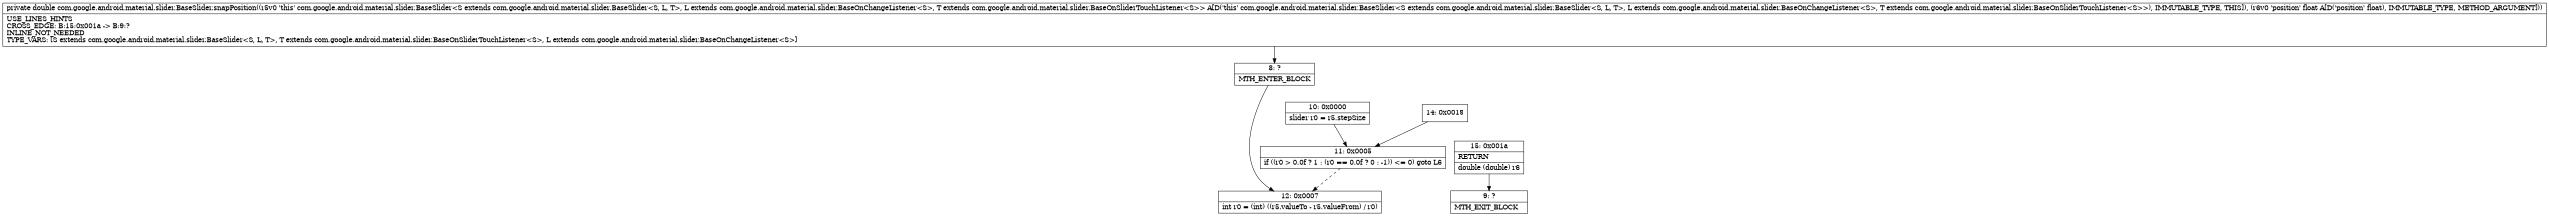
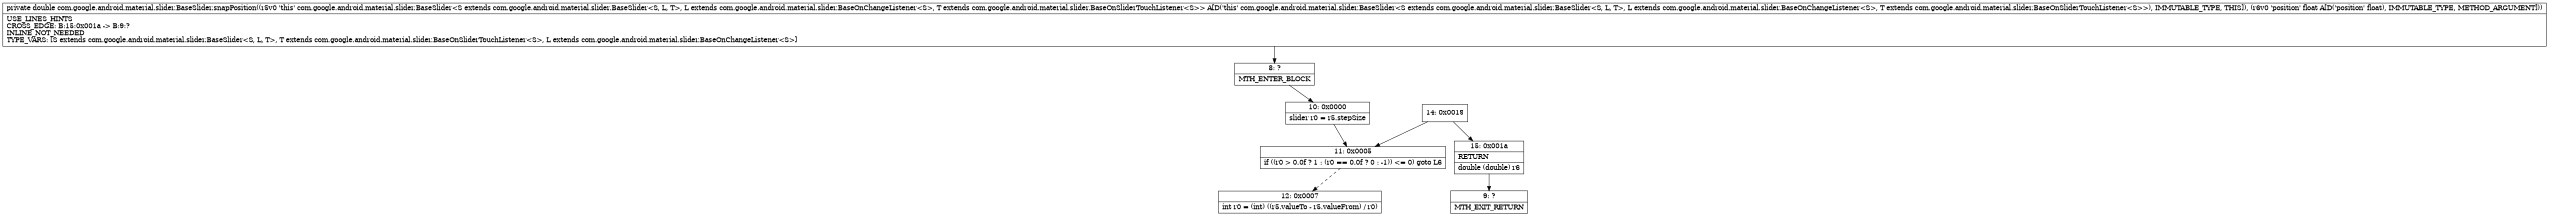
none -> (1461, 130)
(1250, 139) -> (1299, 92)
(1486, 207) -> (1489, 207)
